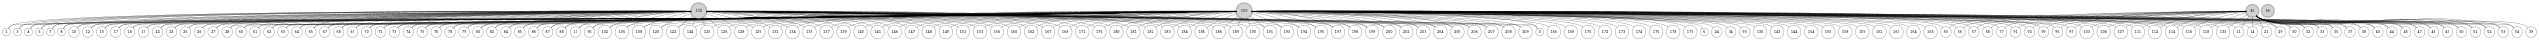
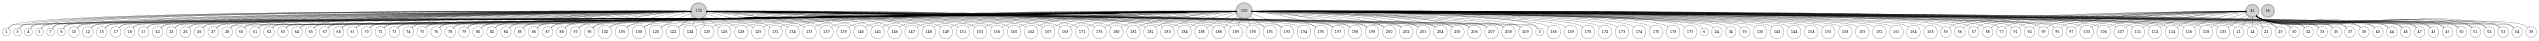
(1276, 18) -> none
(576, 32) -> (576, 32)
